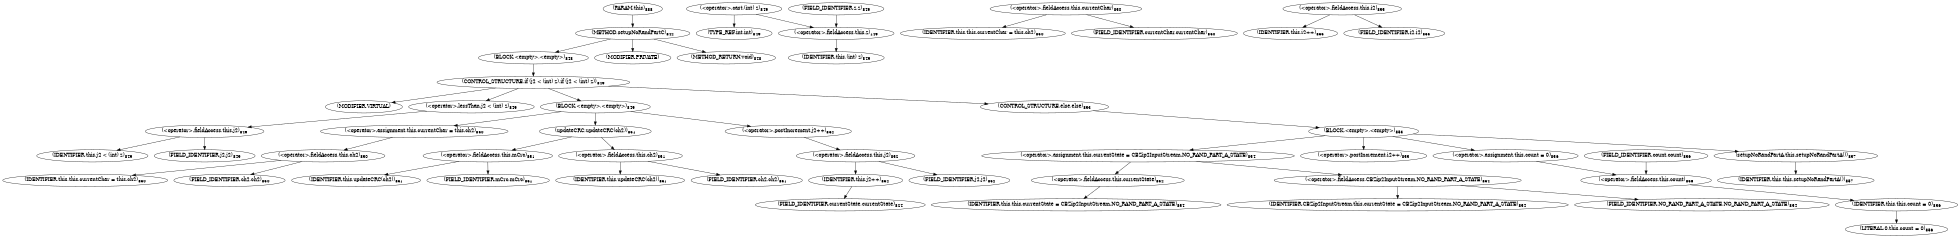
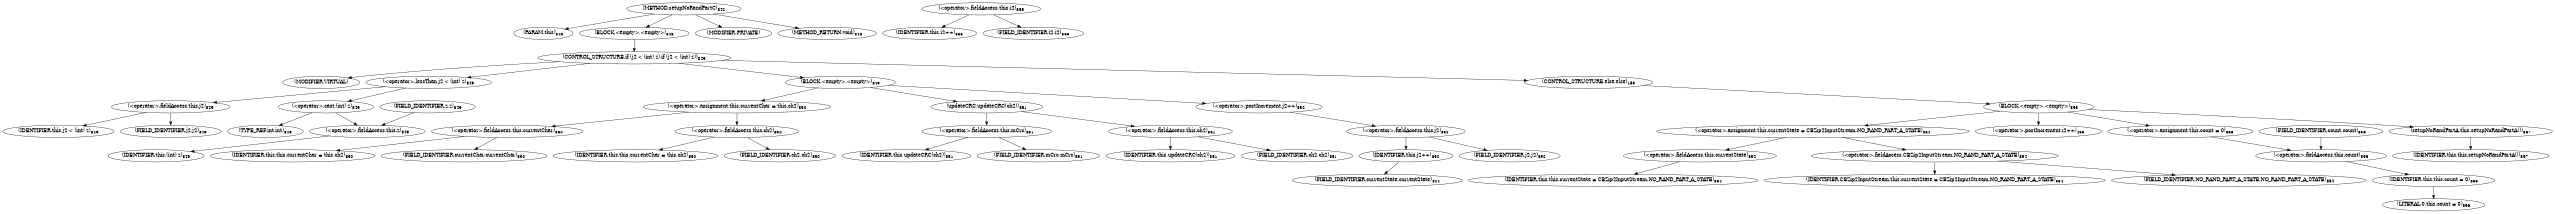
(649, 8) -> (560, 33)
(633, 19) -> (611, 21)
(874, 33) -> (405, 131)
none -> (378, 94)
(1087, 106) -> (1631, 82)
none -> (622, 119)
(1406, 155) -> (2081, 131)
